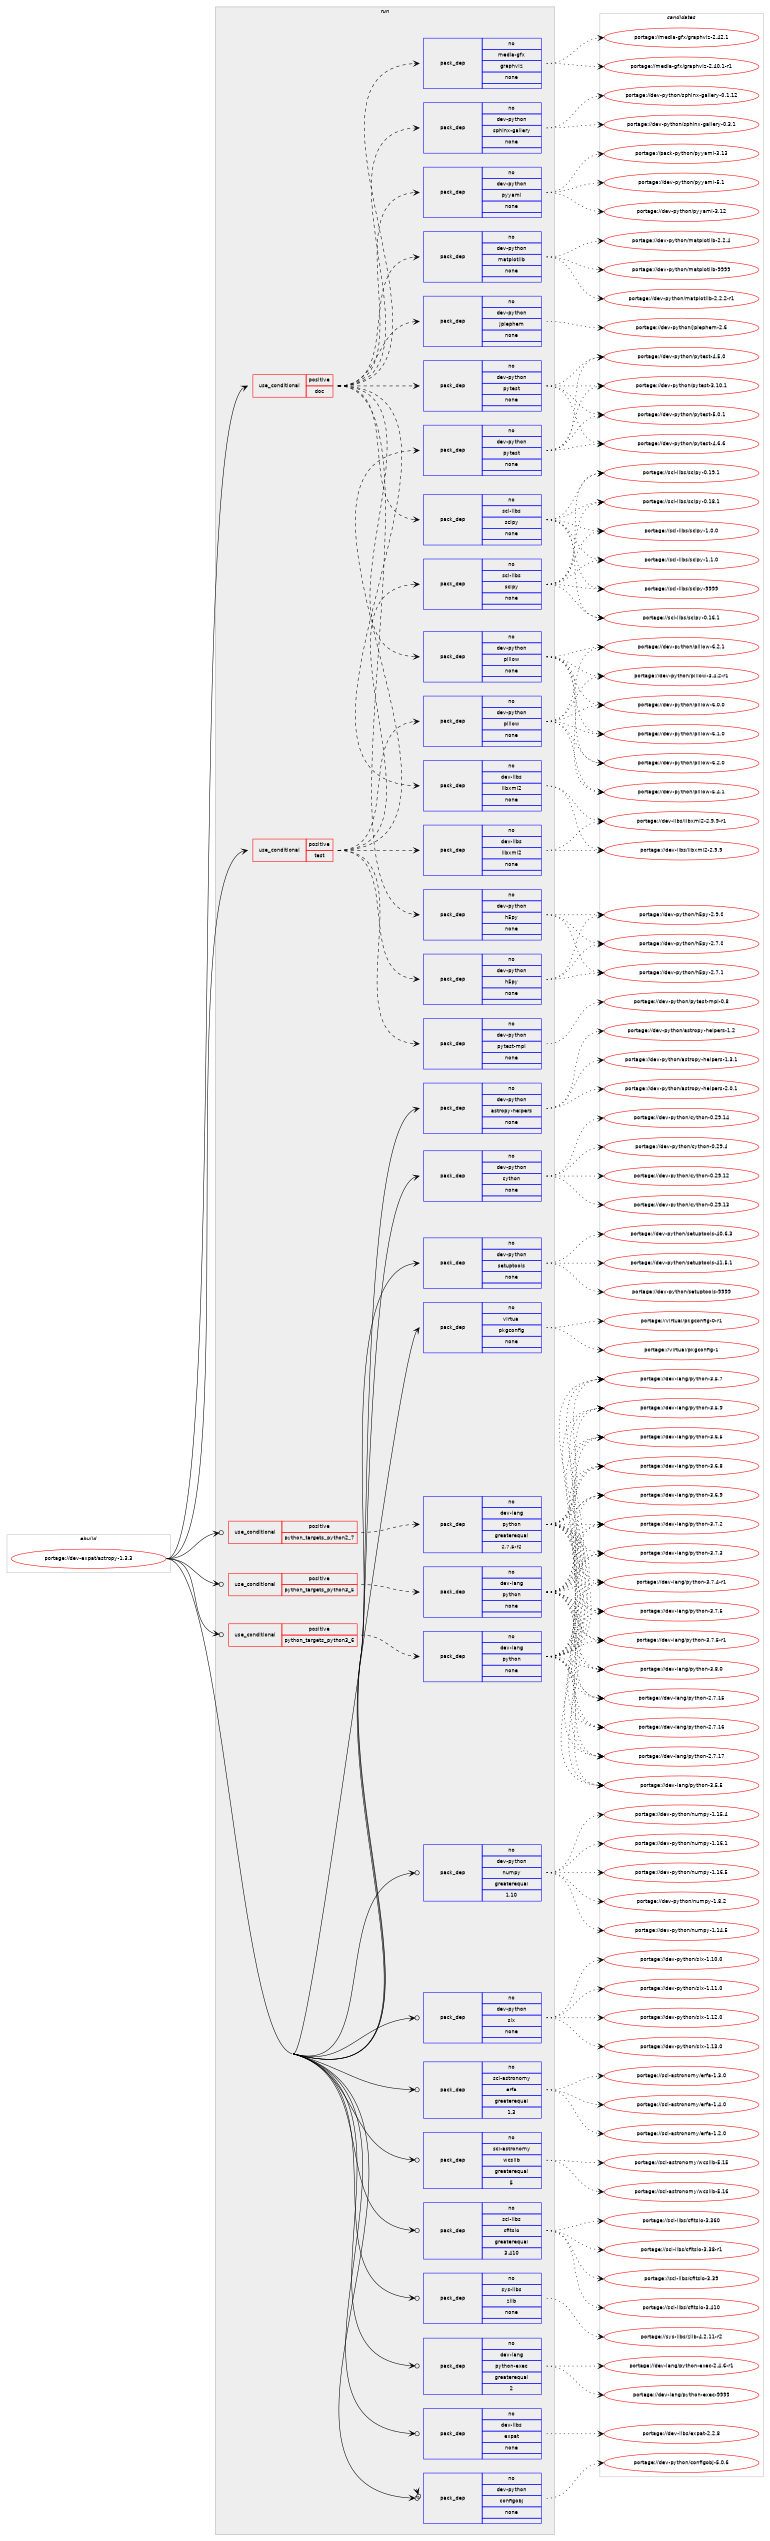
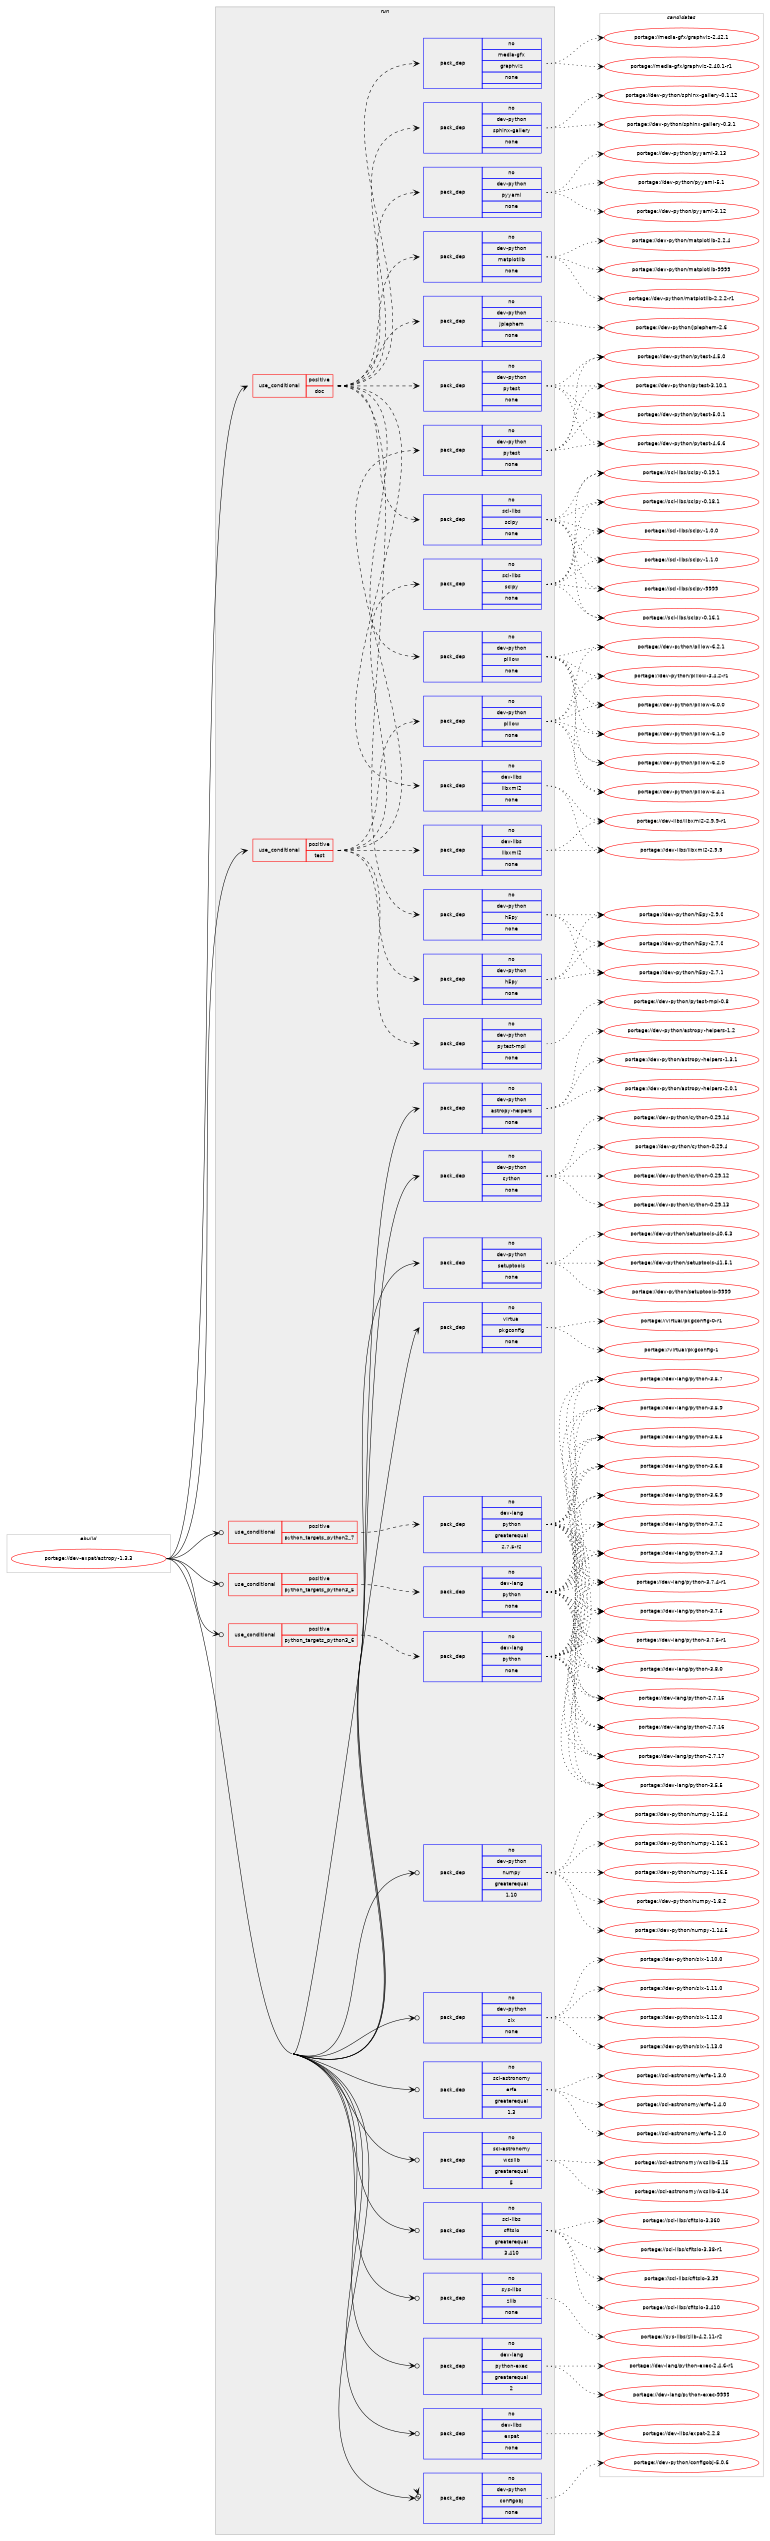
(682, 154) -> (682, 154)
